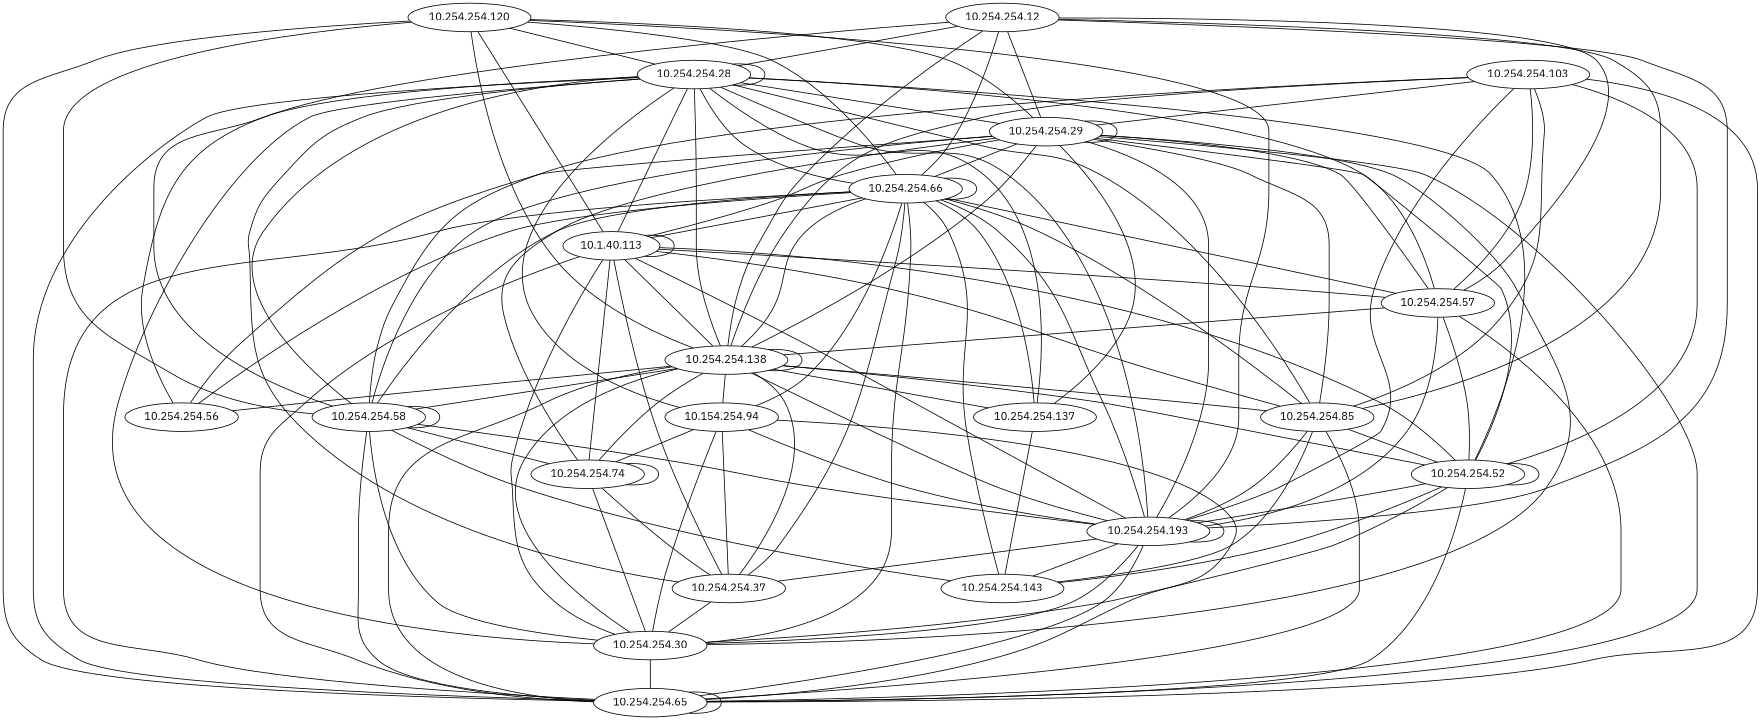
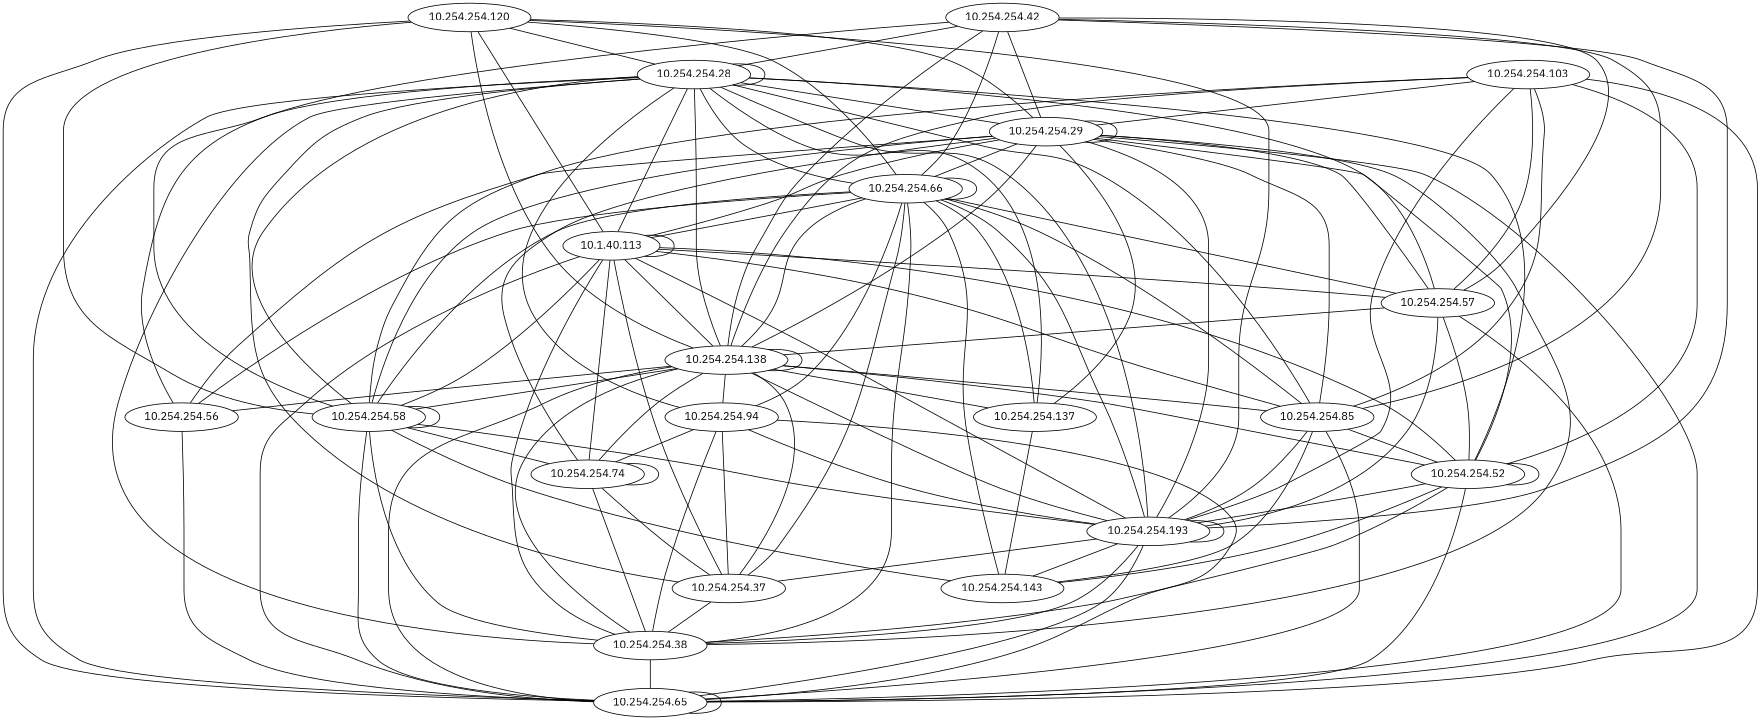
(1002, 17) -> (1002, 17)
none -> (503, 348)
(77, 350) -> (291, 673)
(722, 417) -> (722, 417)
(650, 646) -> (650, 646)
